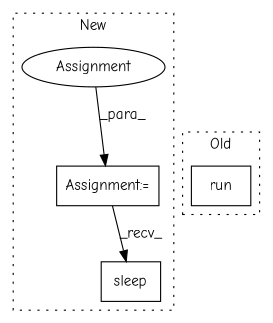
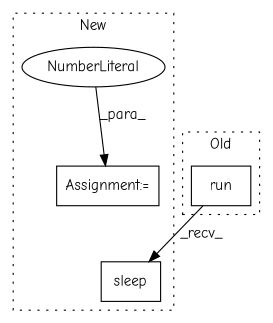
(94, 67) -> (94, 67)
(118, 228) -> (181, 229)
